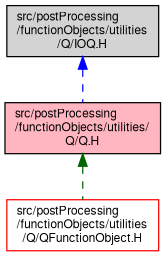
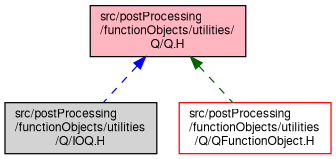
(83, 86) -> (120, 84)
